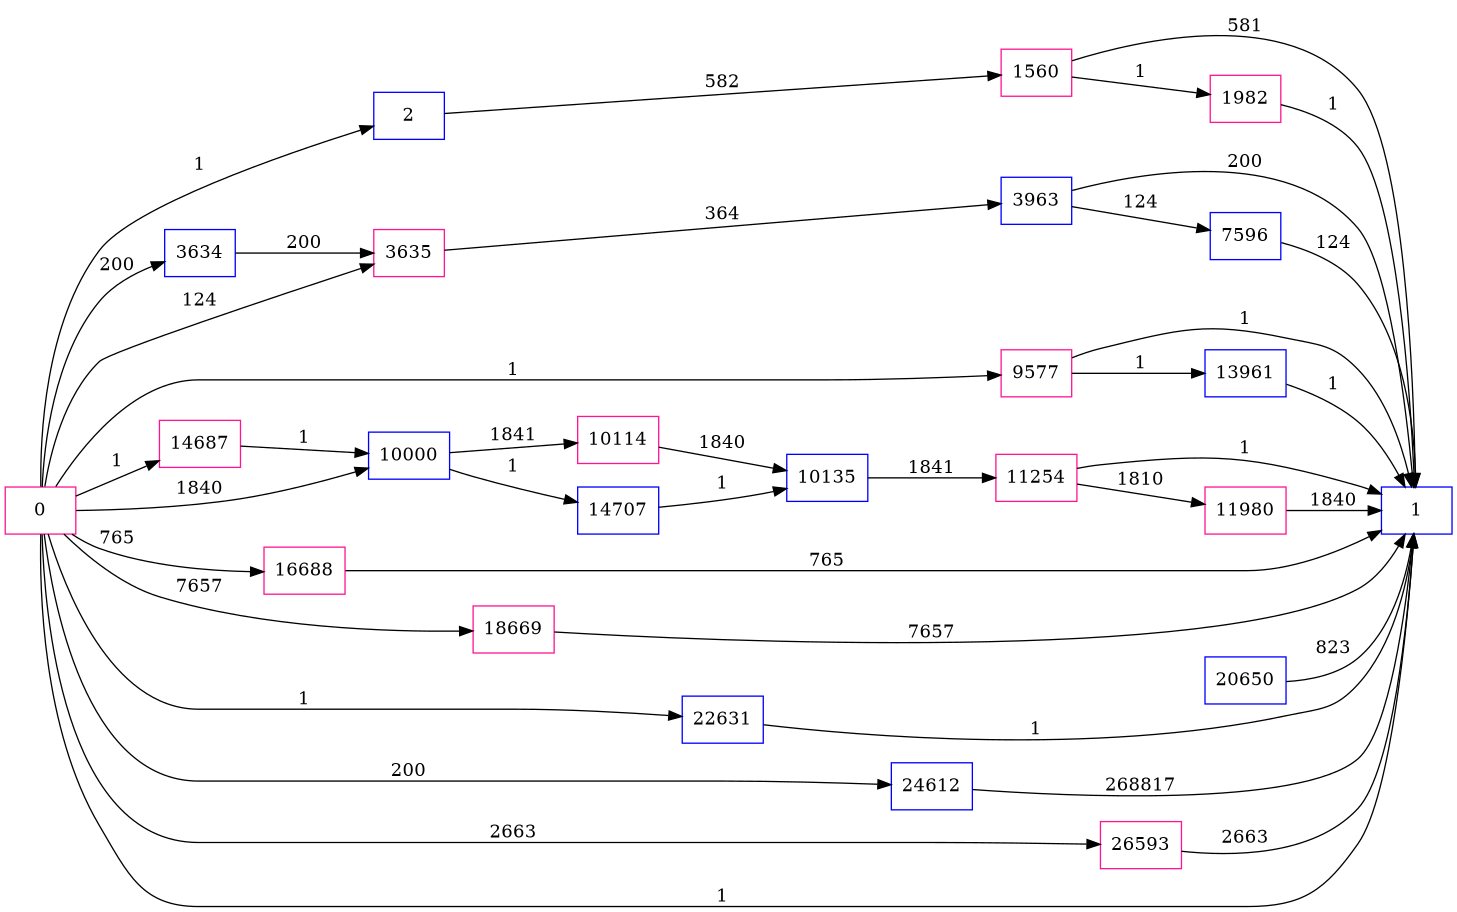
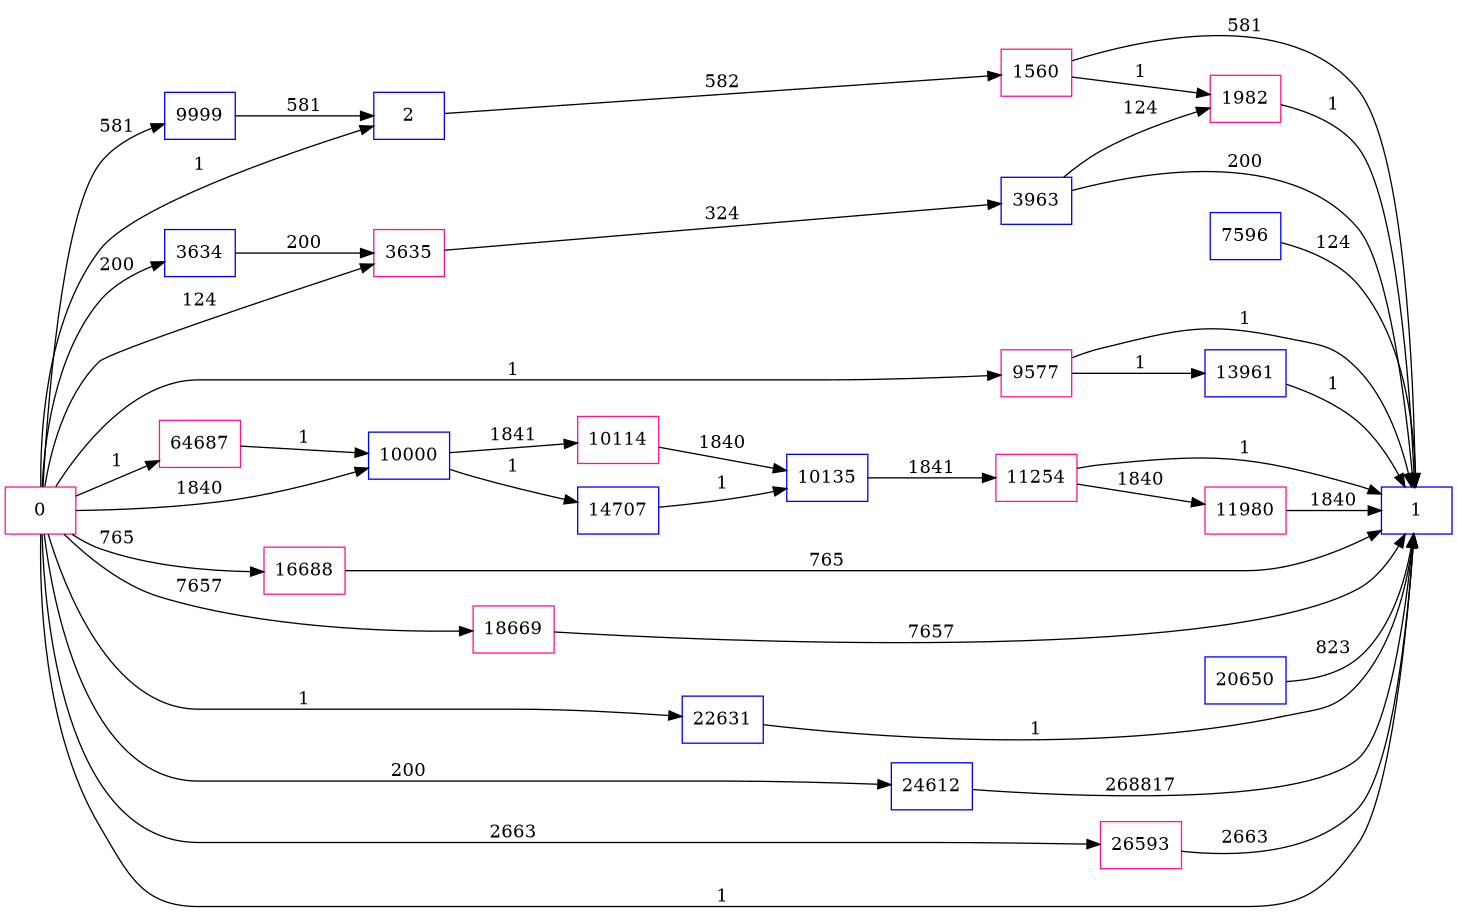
none -> (200, 116)
(723, 215) -> (723, 215)
(1134, 217) -> (1127, 138)
(200, 444) -> (200, 444)
(1141, 480) -> (1141, 480)
